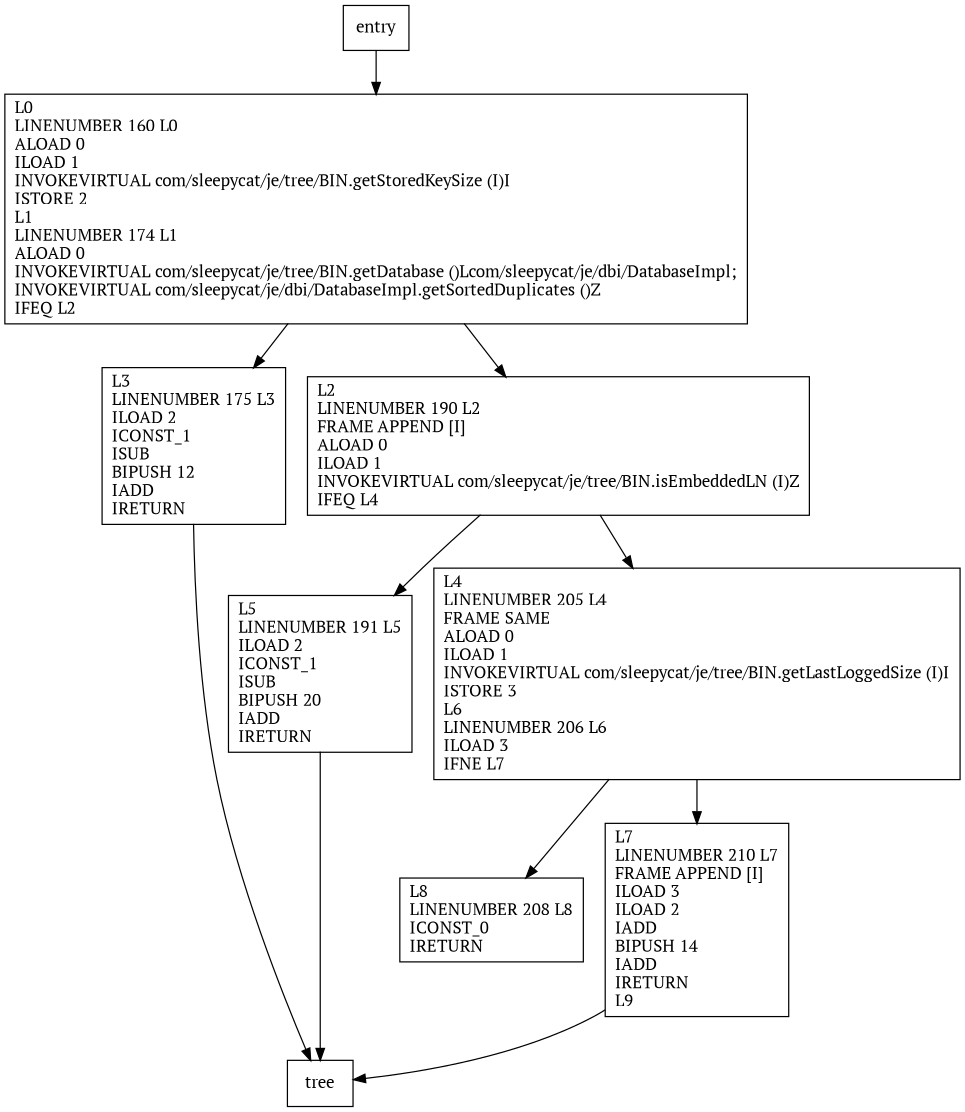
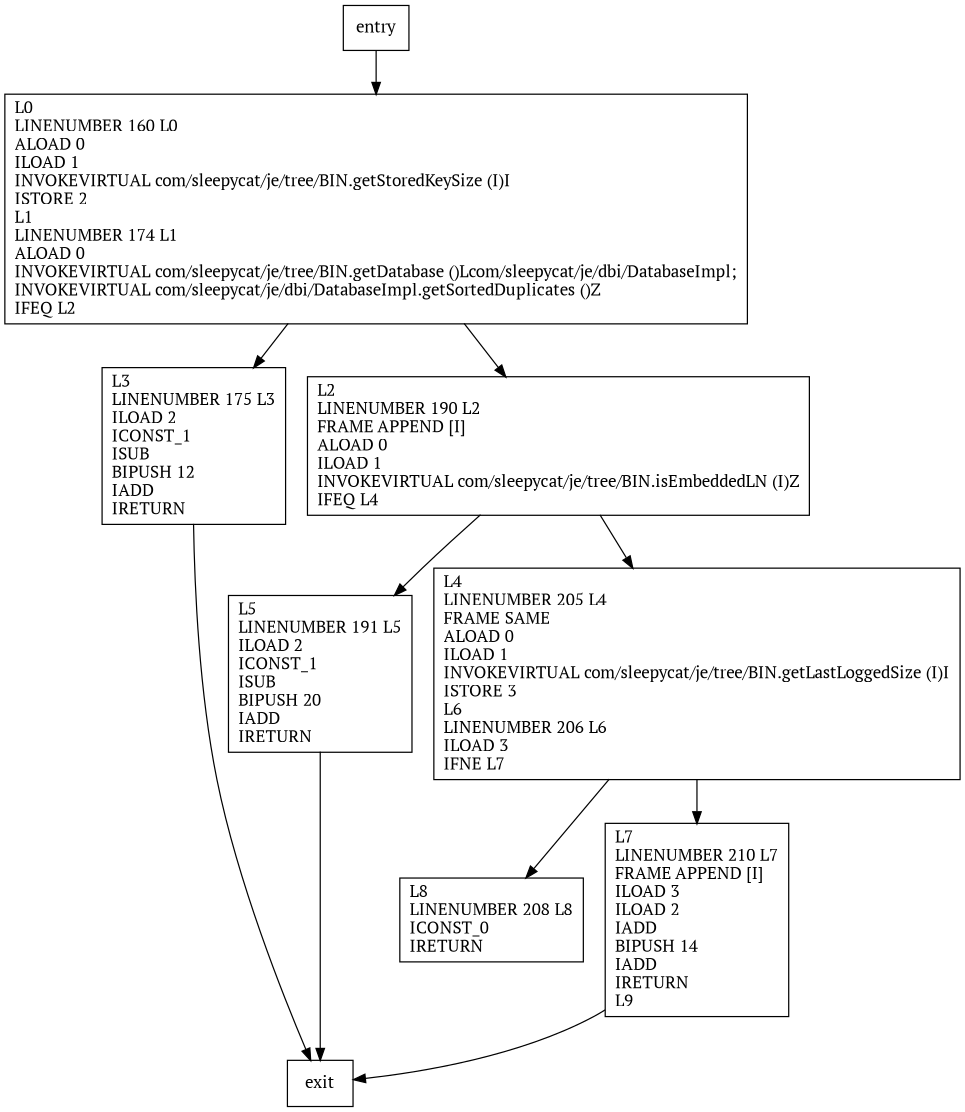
(320, 1083) -> (320, 1083)
